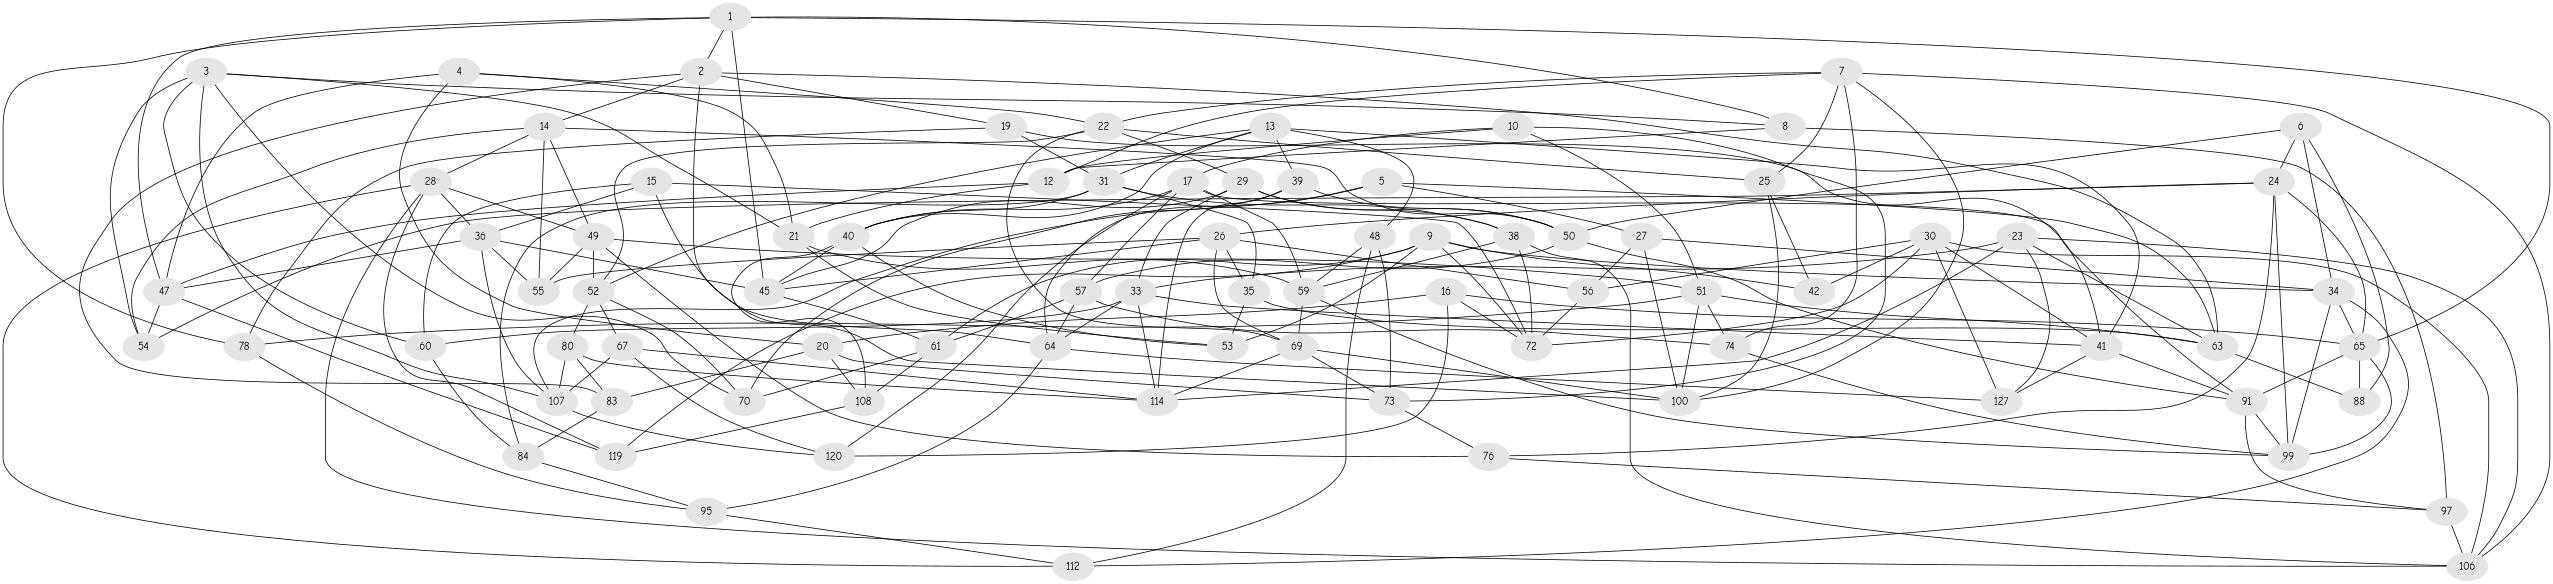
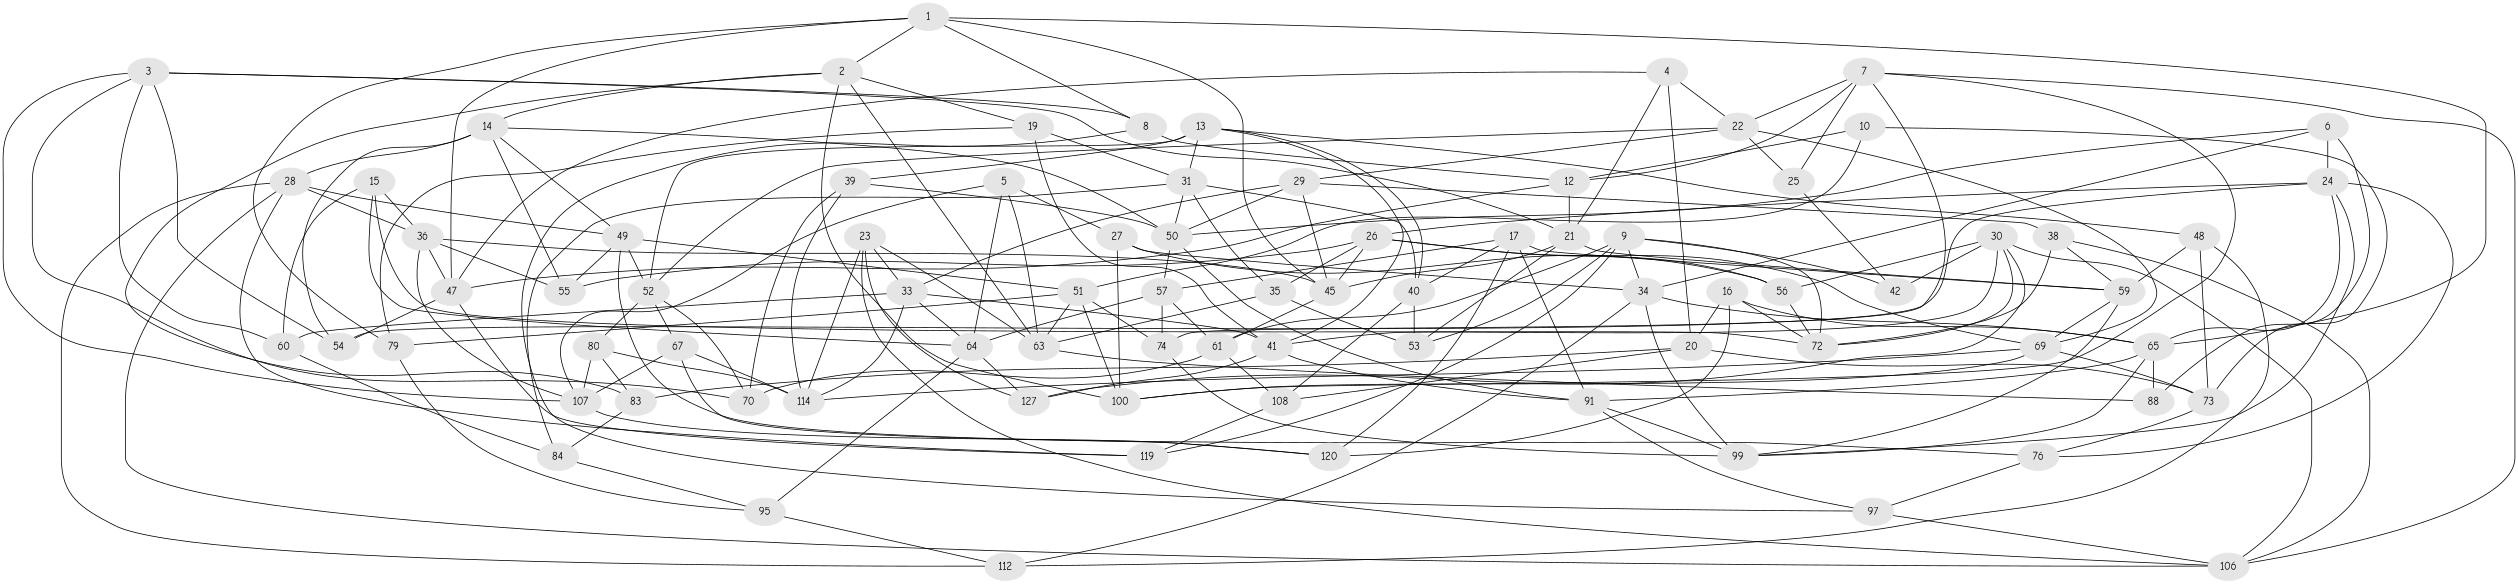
(1347, 141) -> none
(1311, 205) -> (1179, 209)
(807, 264) -> (1431, 271)
(1777, 296) -> none
(244, 347) -> (394, 347)
